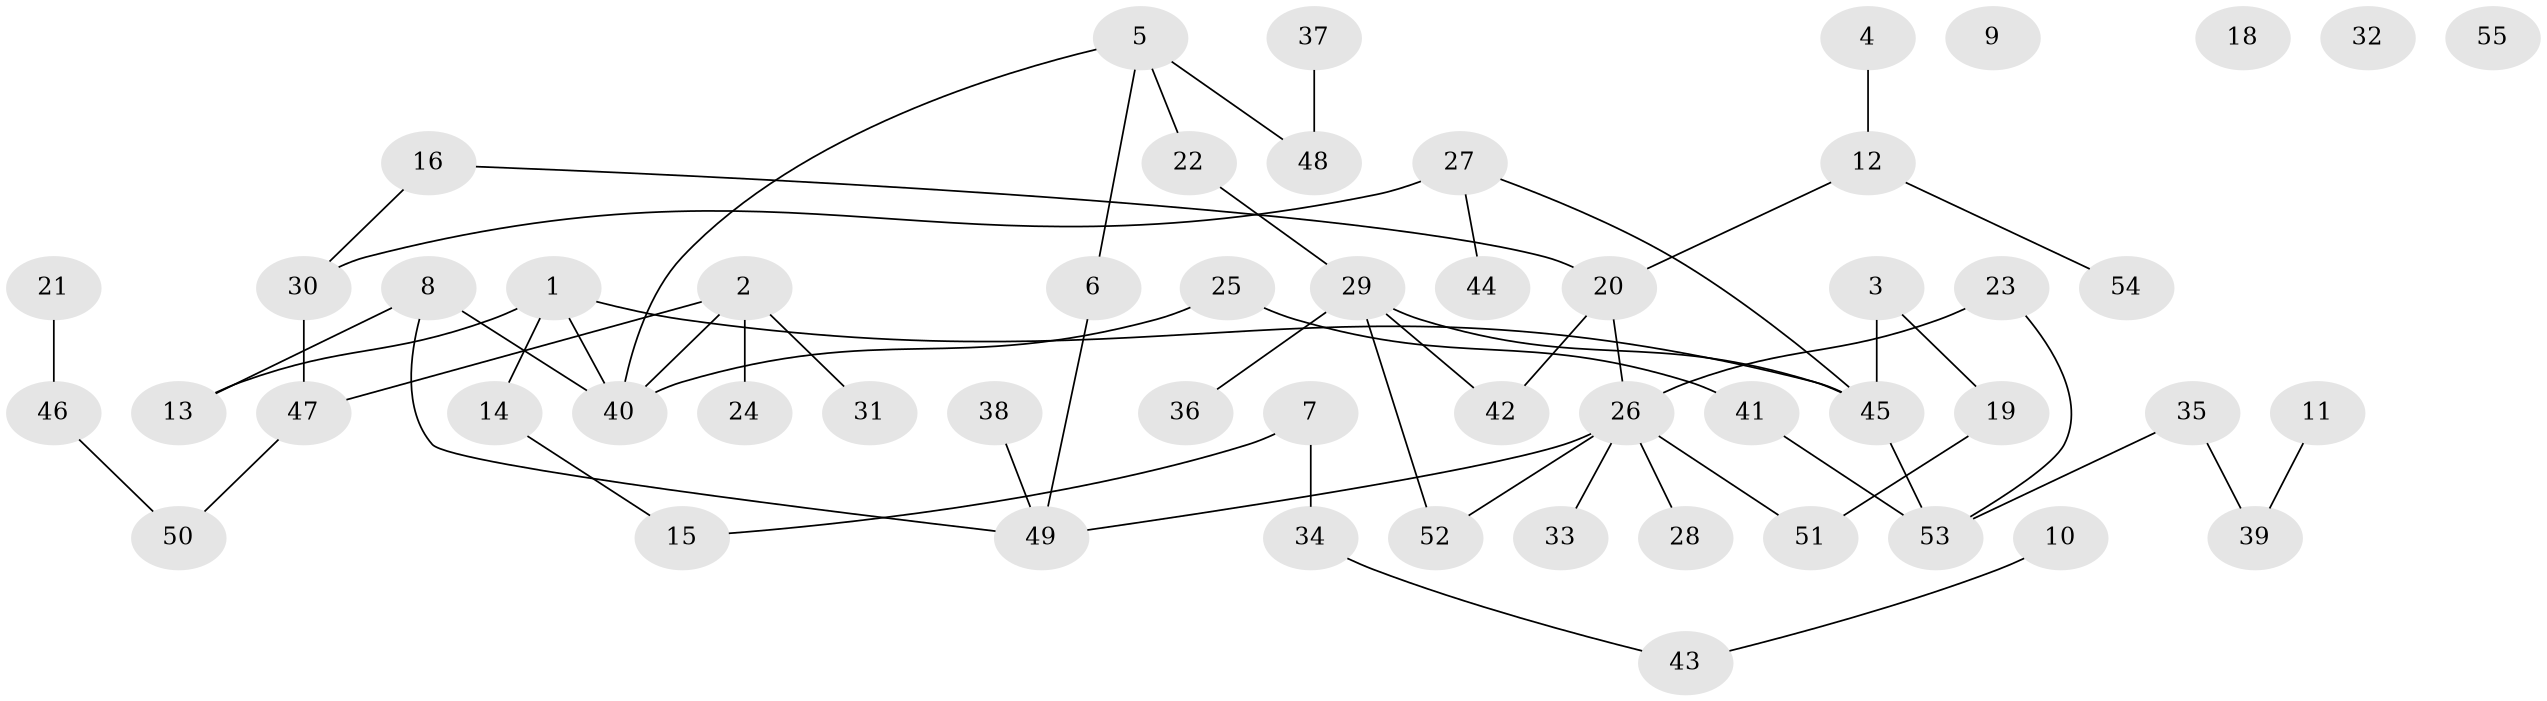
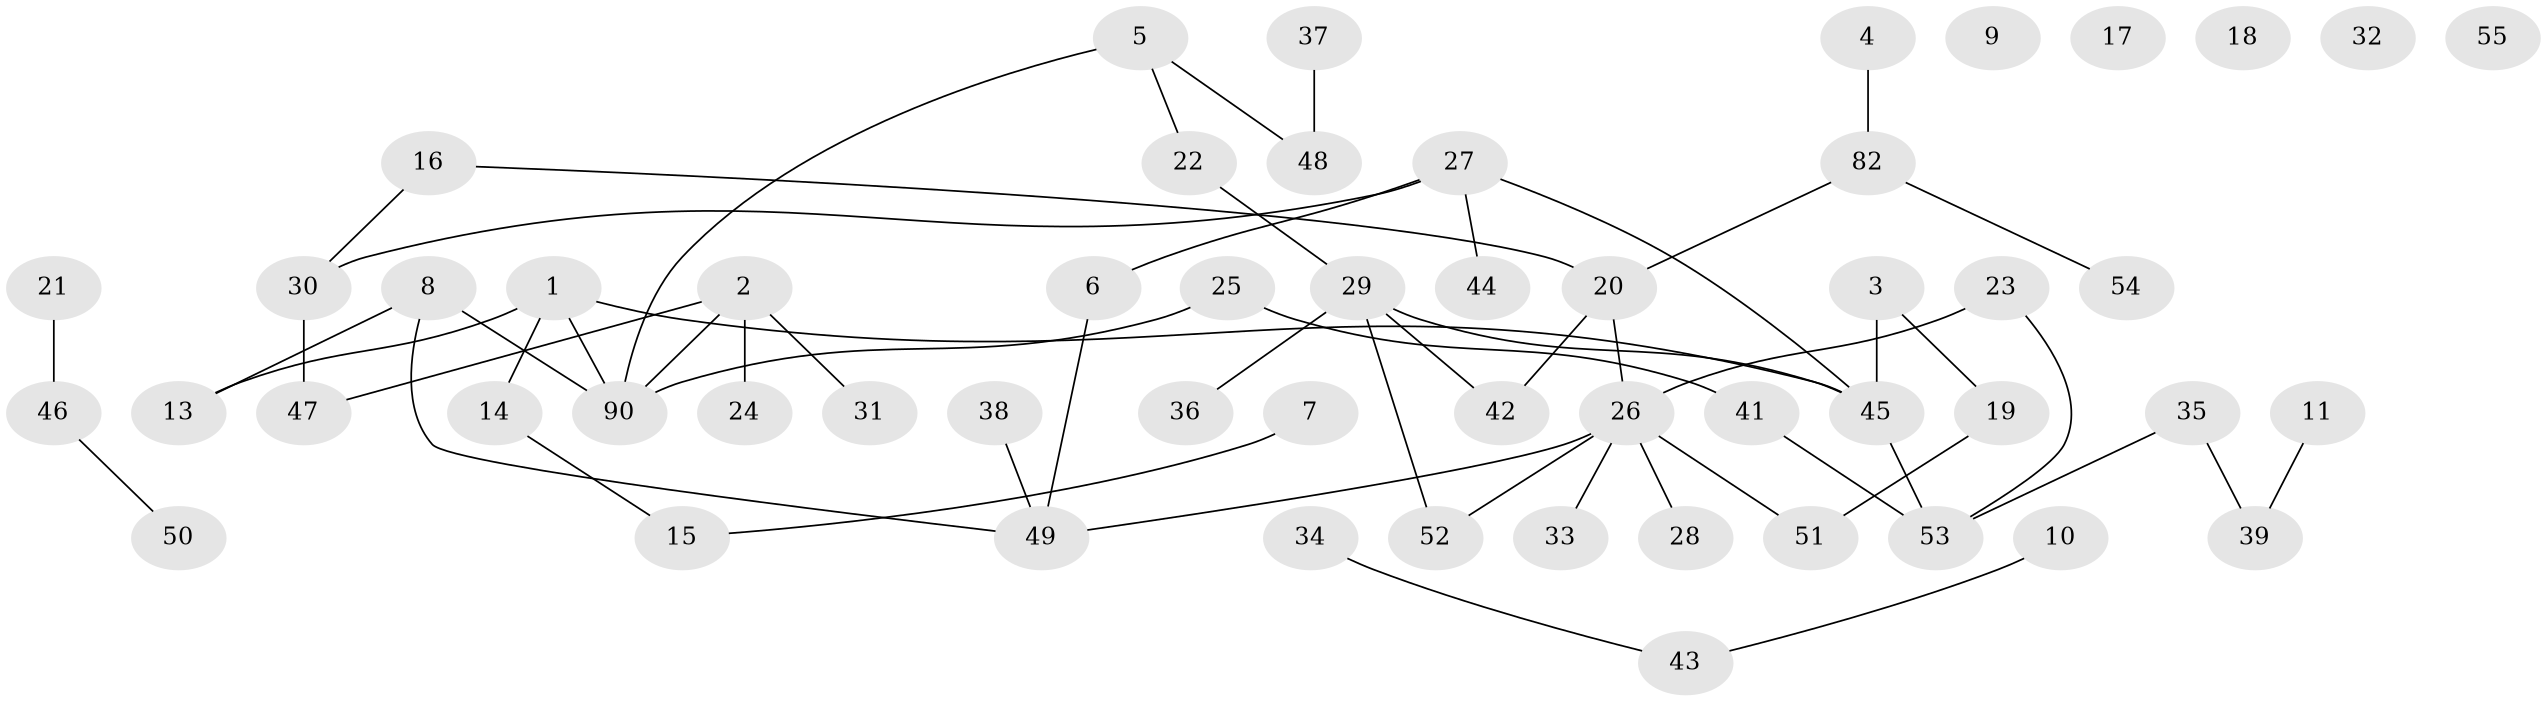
none -> (2118, 38)
(1117, 163) -> (1253, 229)
(1868, 163) -> (1868, 163)
(620, 413) -> (620, 413)
(242, 476) -> none
(1311, 476) -> none
